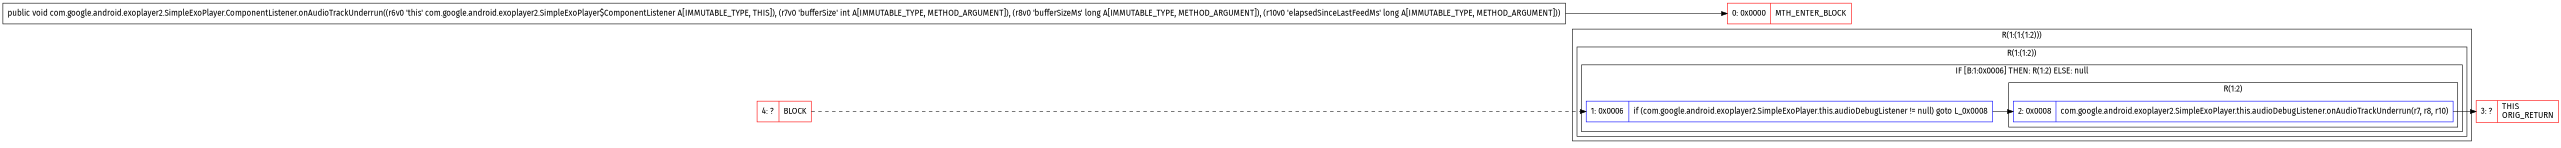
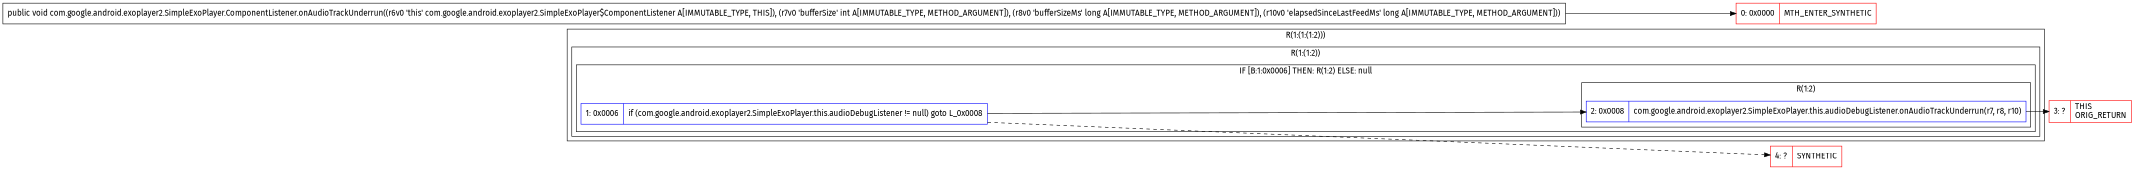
(1811, 13) -> (1828, 13)
(795, 111) -> (1817, 156)
(1196, 112) -> (1531, 145)
